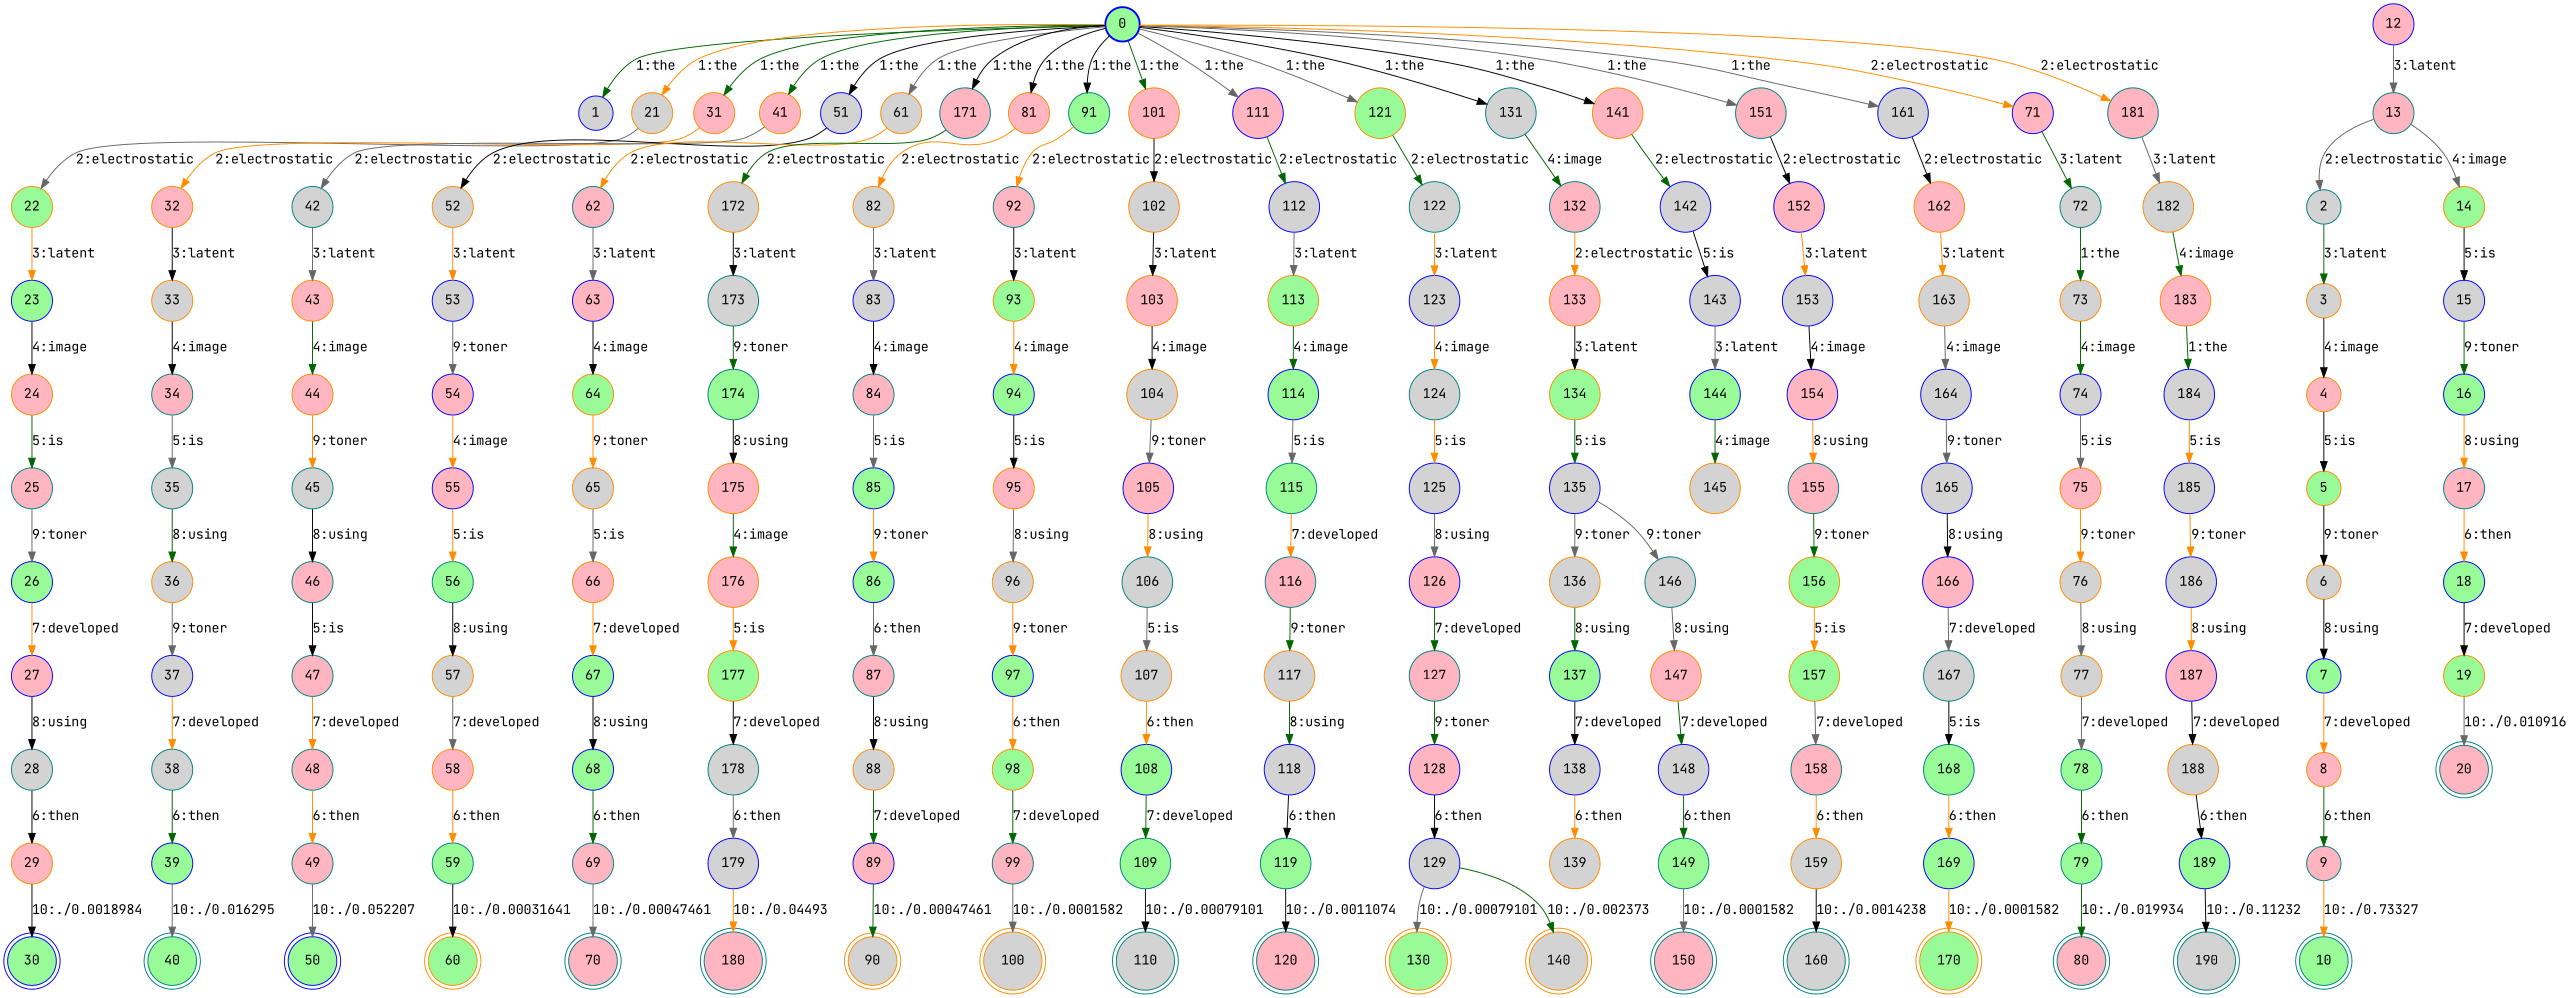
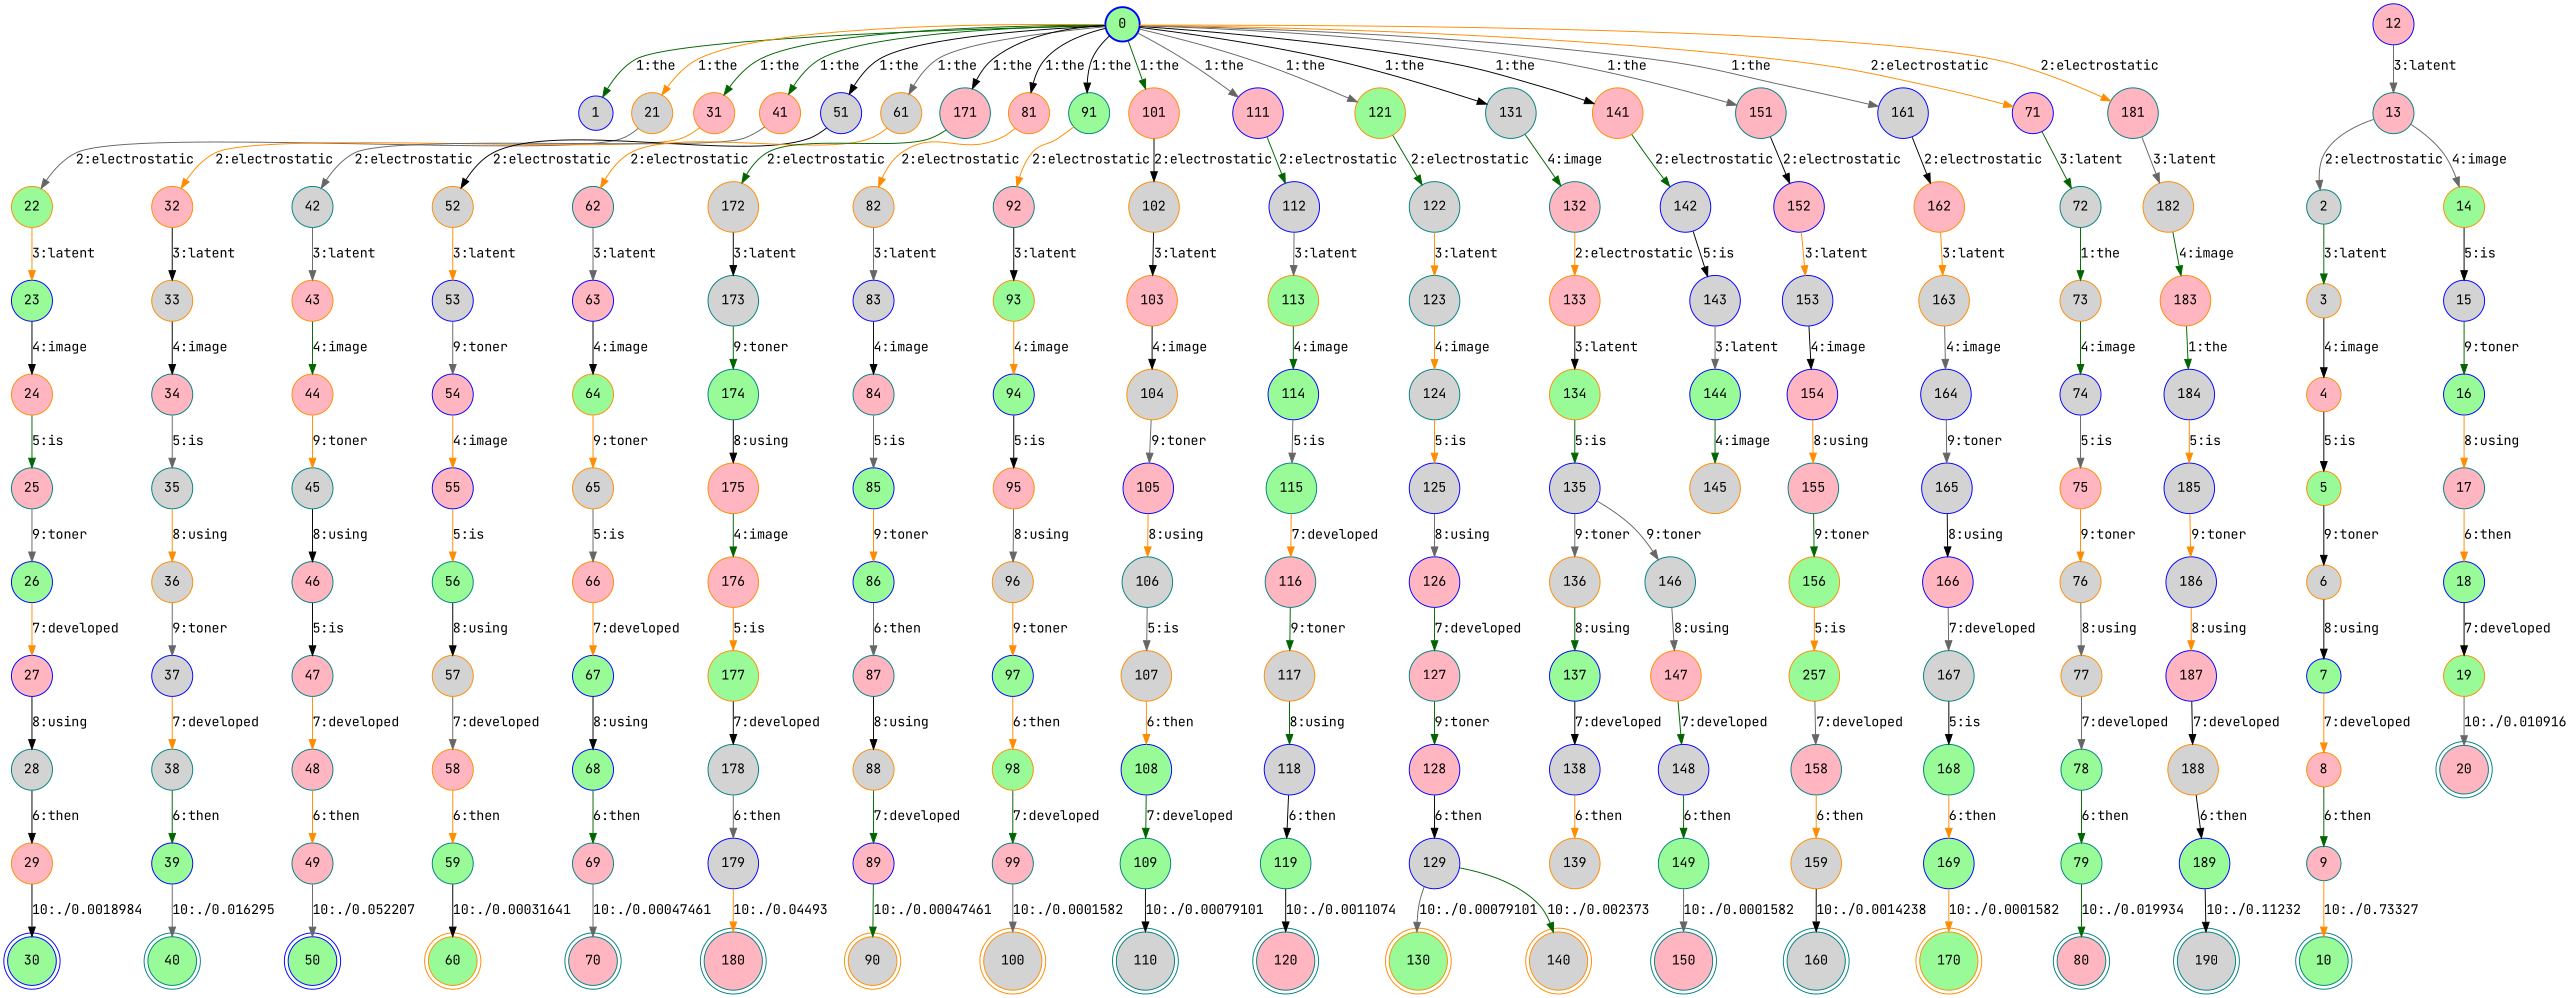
(1435, 301) -> (1435, 301)
(172, 531) -> (172, 531)
(1814, 676) -> (1814, 676)
